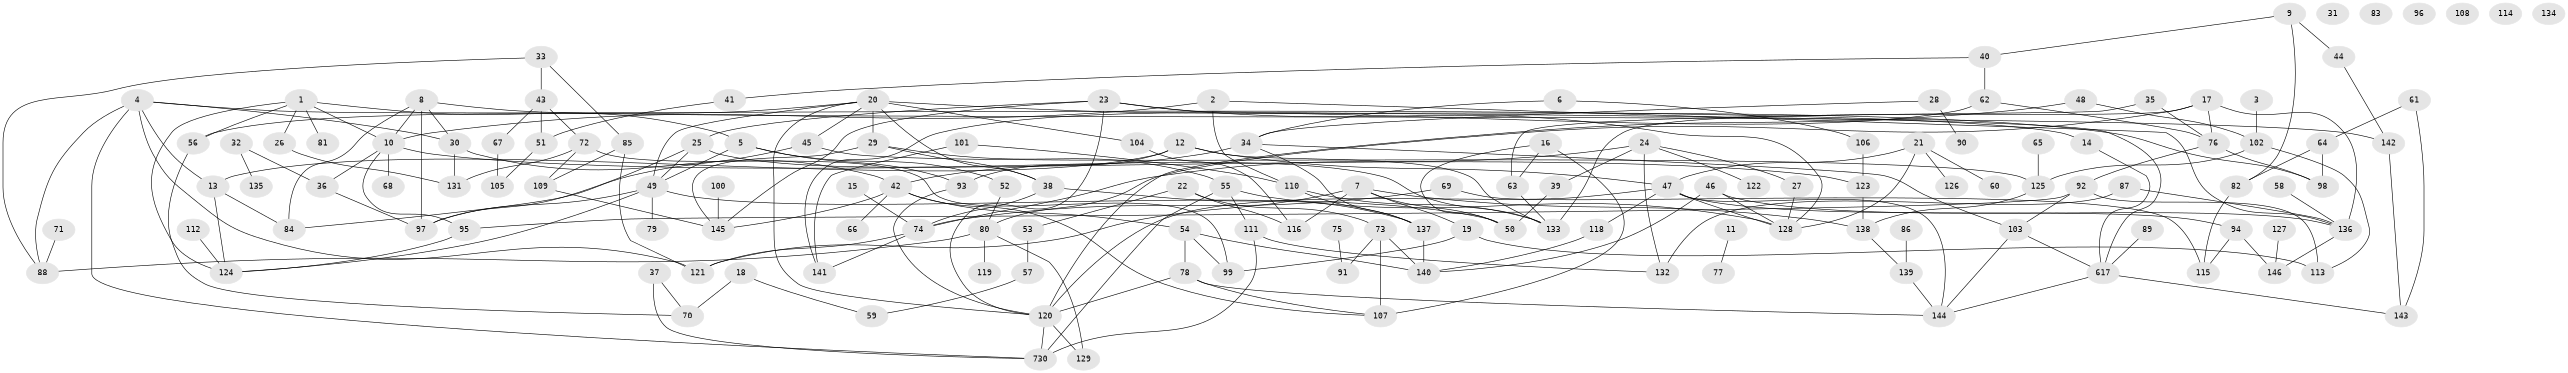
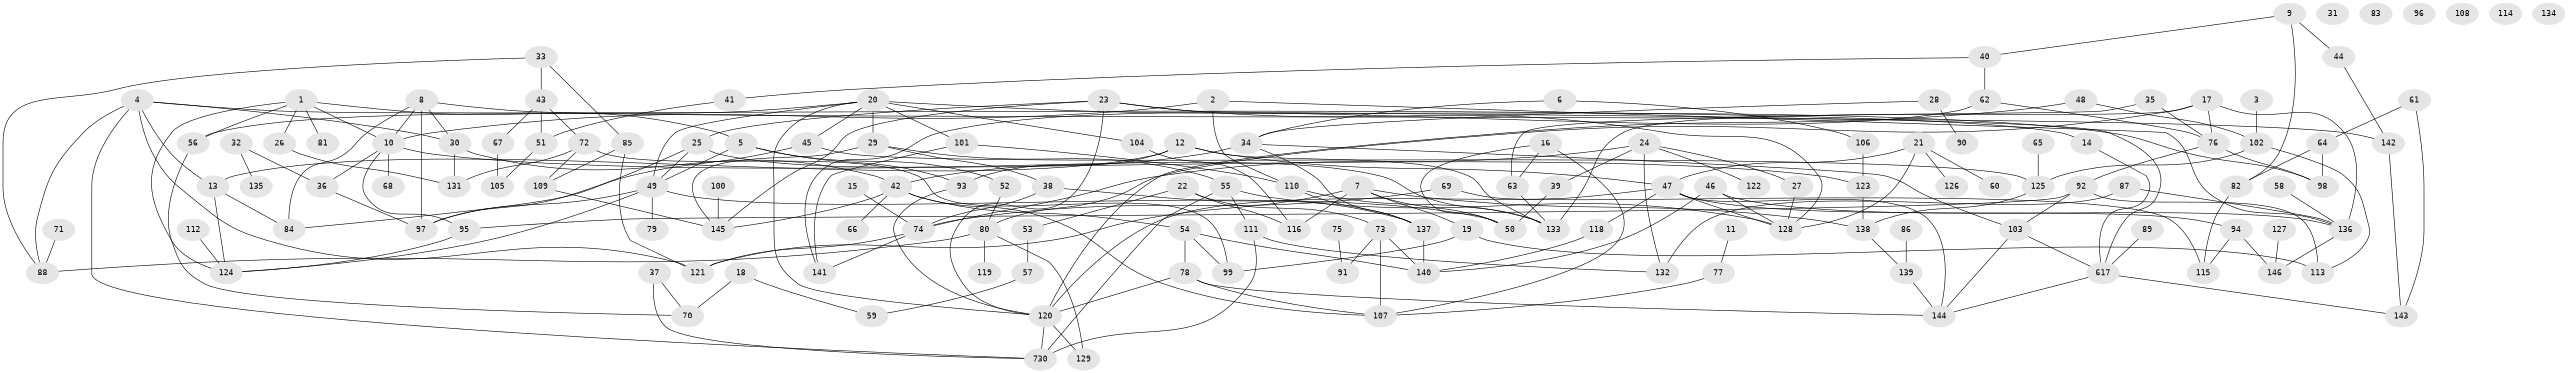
(925, 145) -> (919, 123)
none -> (1567, 302)
